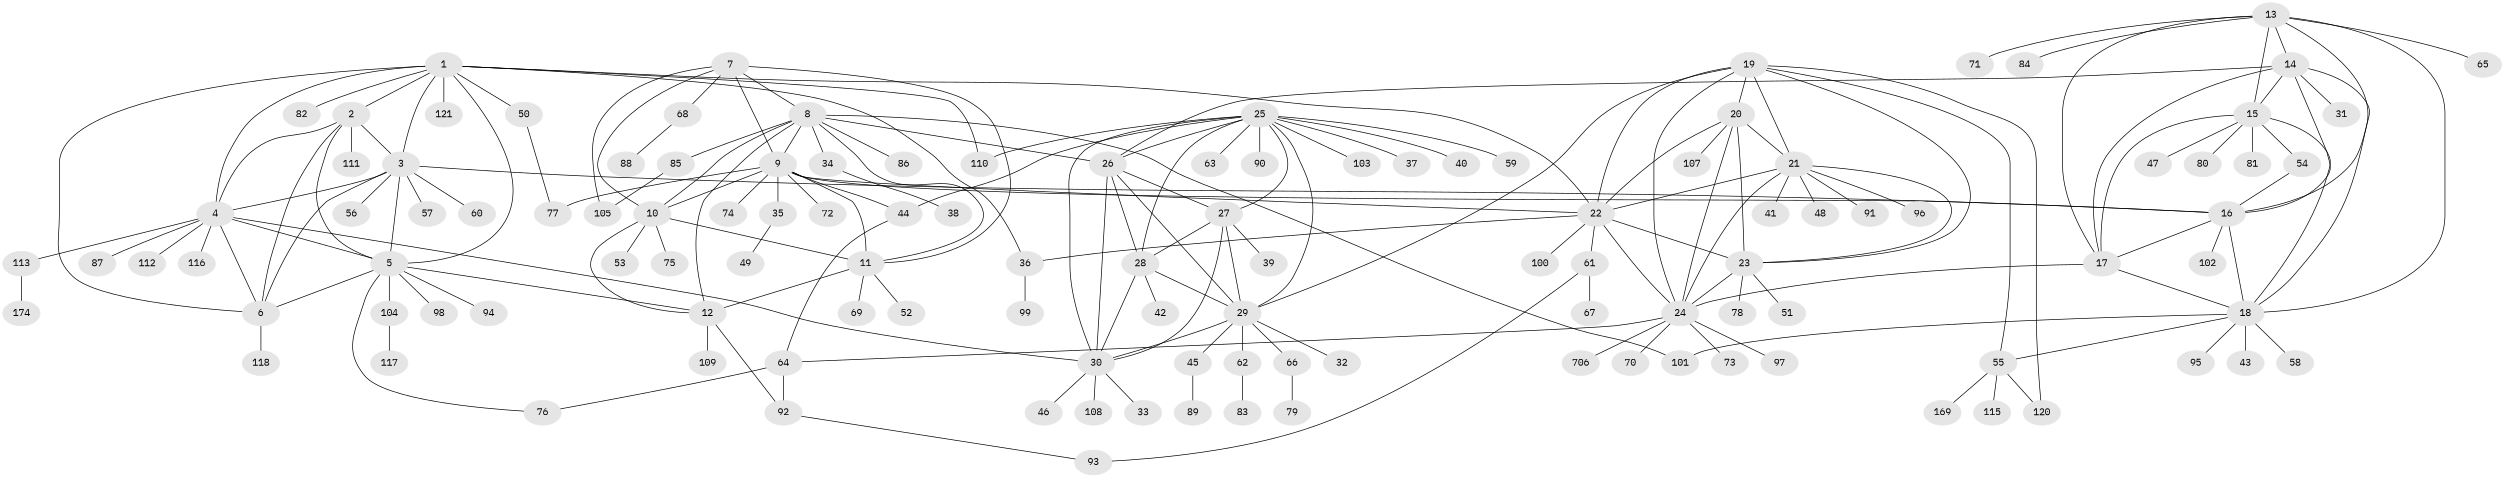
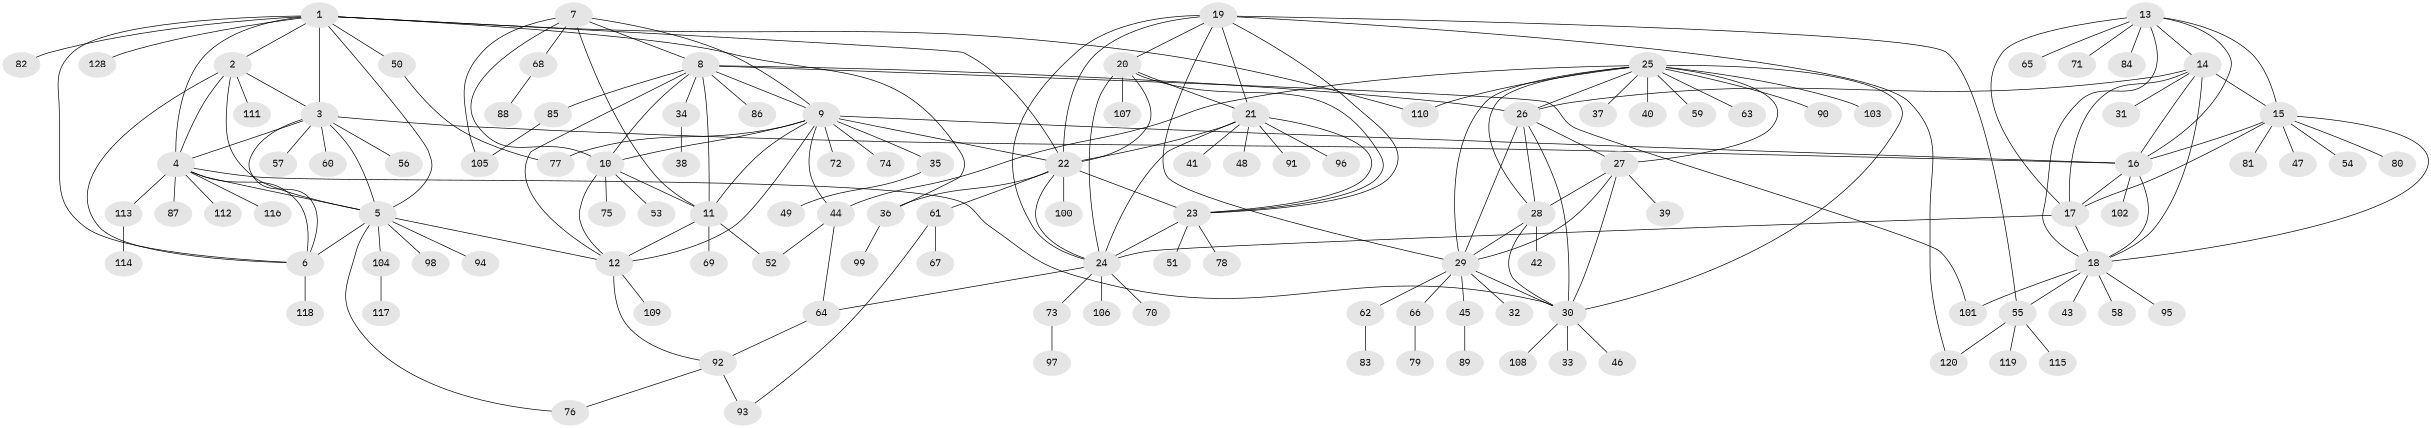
(444, 115) -> (97, 65)
(2264, 189) -> (2207, 142)
none -> (742, 220)
none -> (803, 239)
(21, 313) -> (124, 264)
(1730, 338) -> (1052, 338)
(1581, 363) -> (1102, 313)
(664, 389) -> (644, 388)
(1942, 413) -> (2008, 363)
